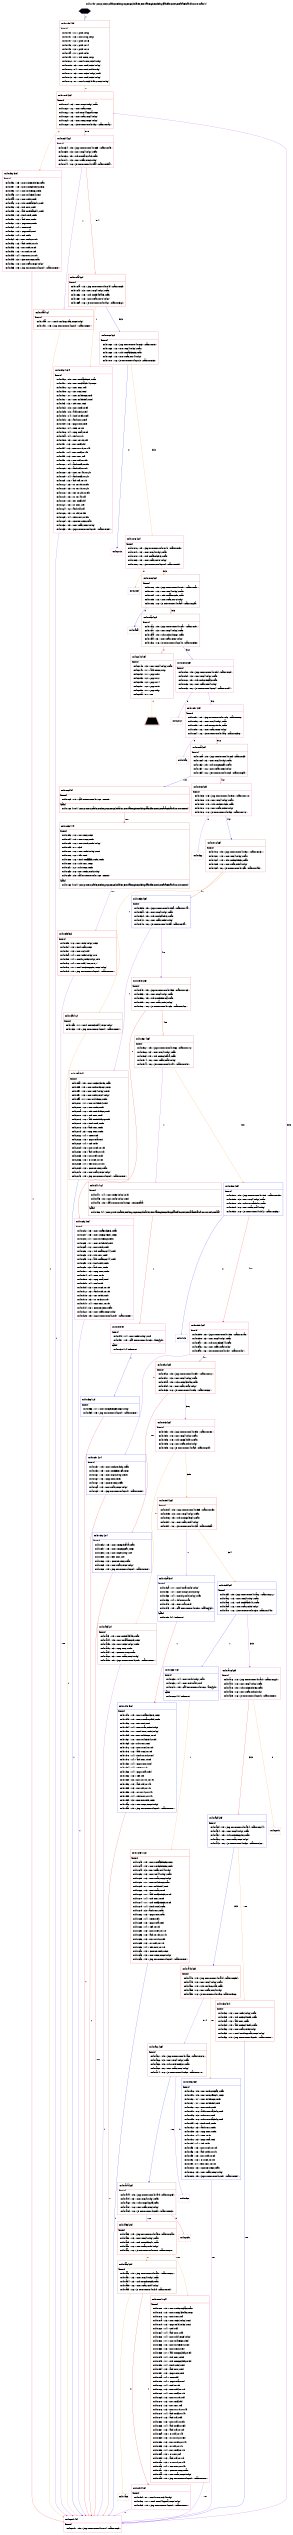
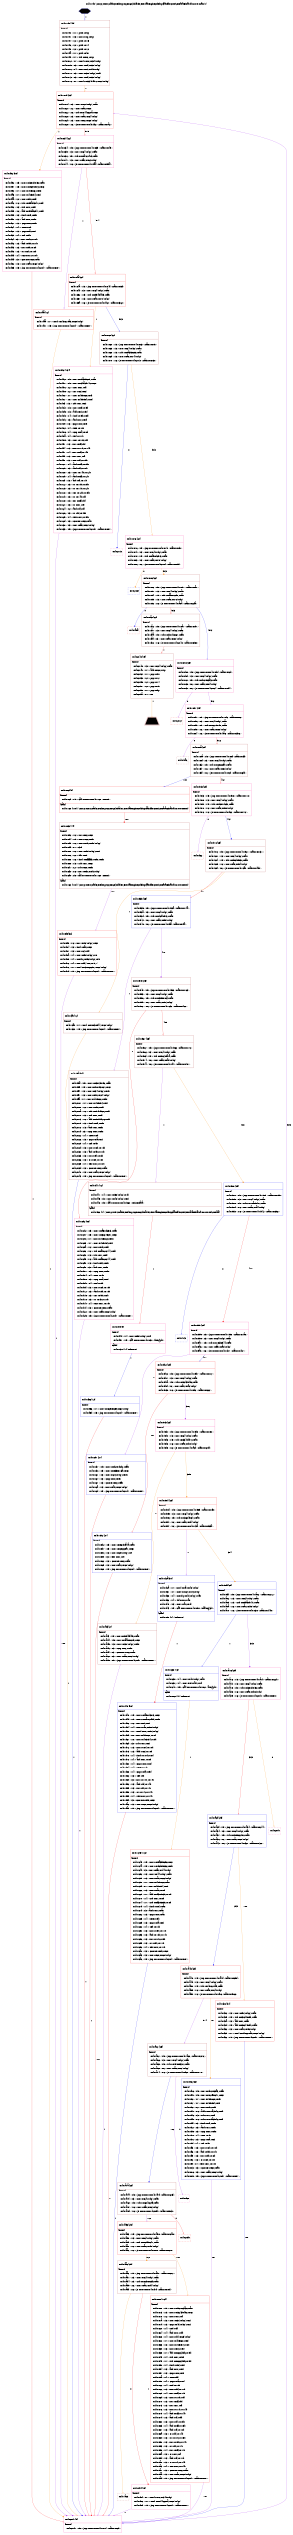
(187, 653) -> (207, 632)
(148, 2257) -> (148, 2257)
